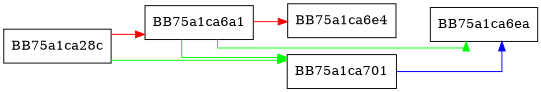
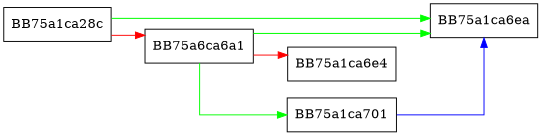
(199, 23) -> (199, 46)
(174, 60) -> (266, 18)
